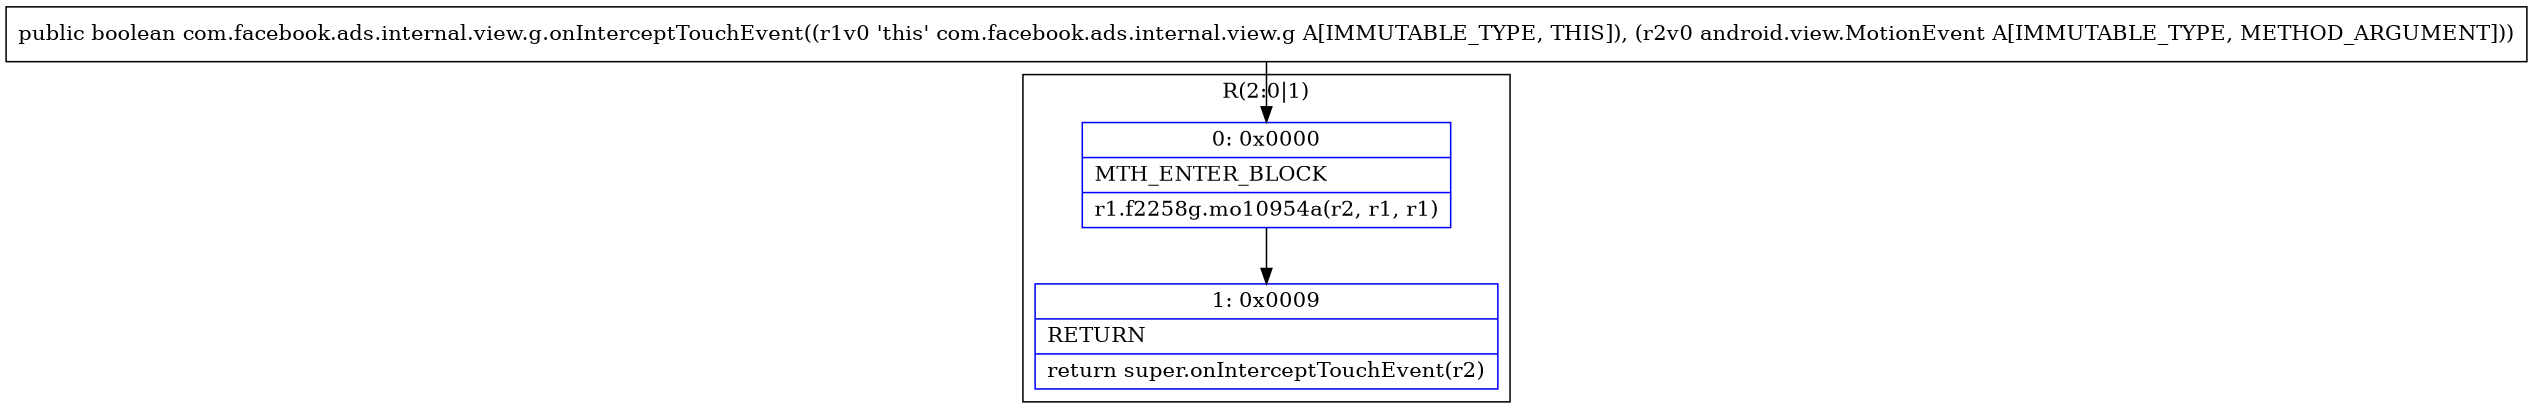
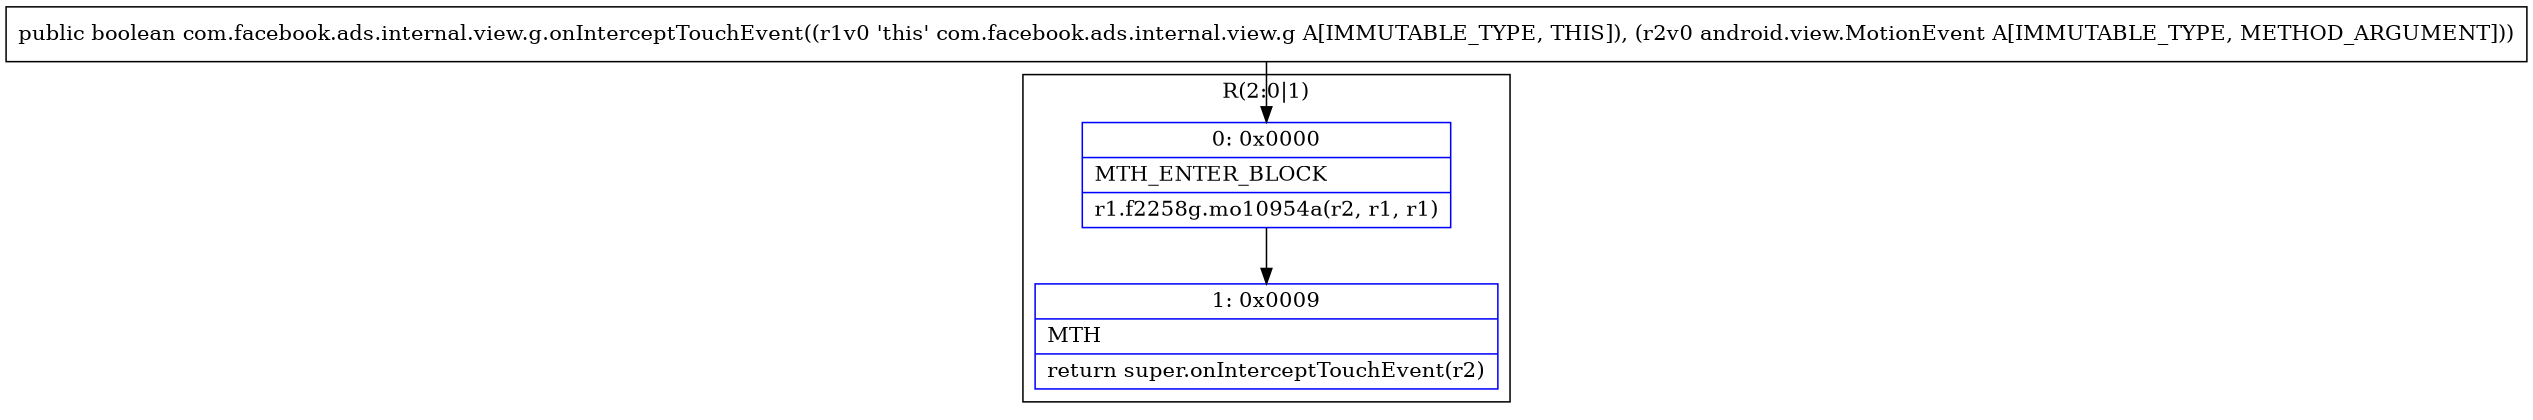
(1097, 336) -> (1075, 336)
